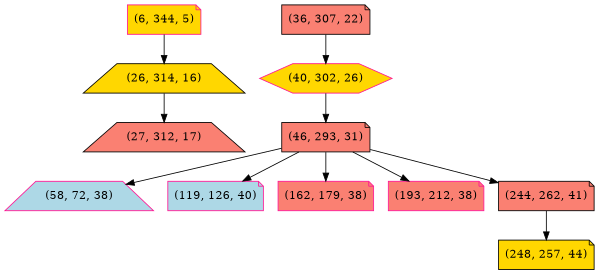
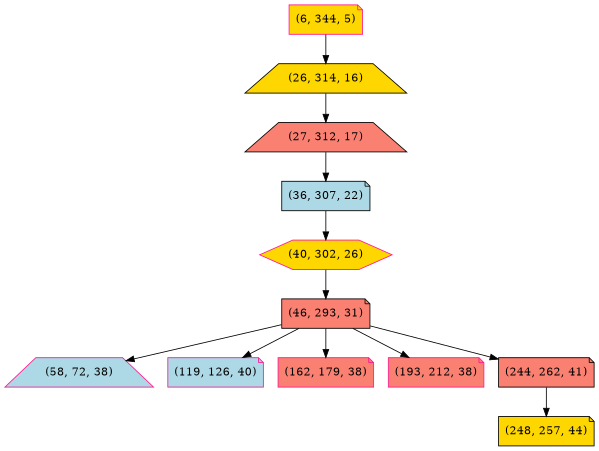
(326, 20) -> (326, 196)
none -> (326, 163)
